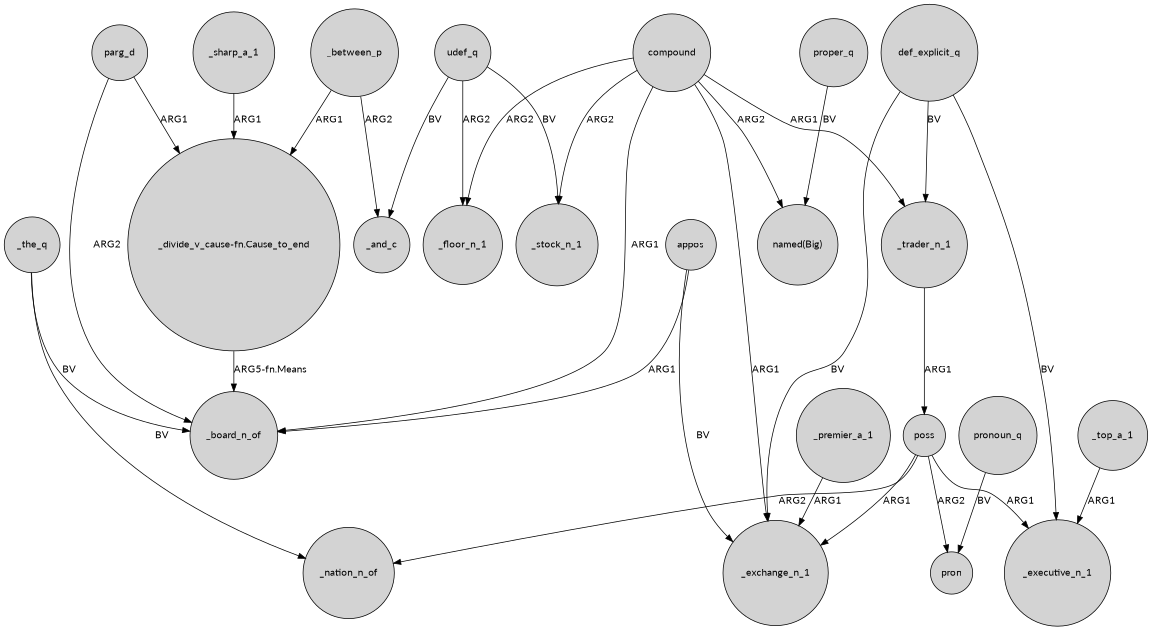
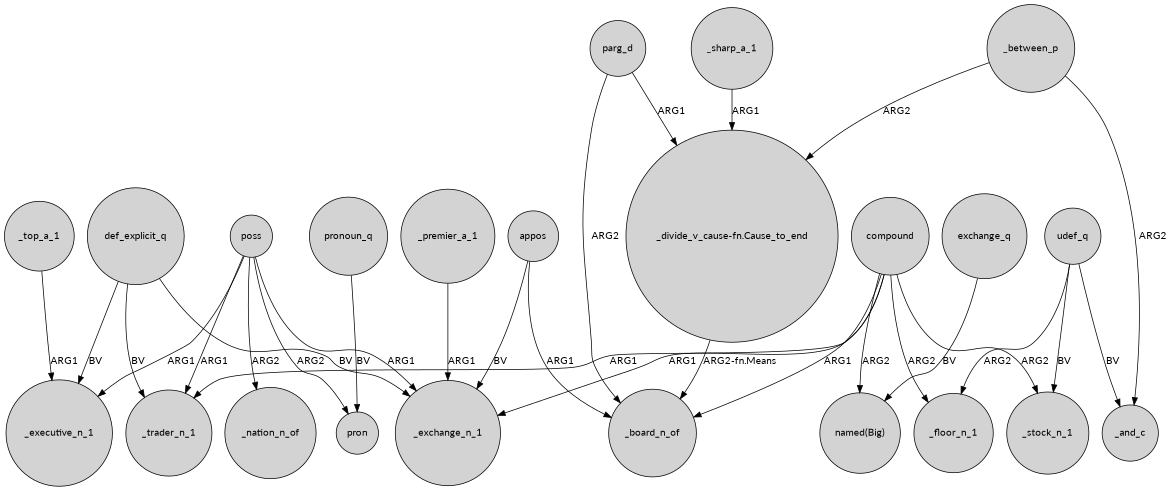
(834, 53) -> (984, 236)
(330, 120) -> (897, 111)
(32, 245) -> none
(924, 347) -> (216, 321)
(271, 370) -> (740, 361)
